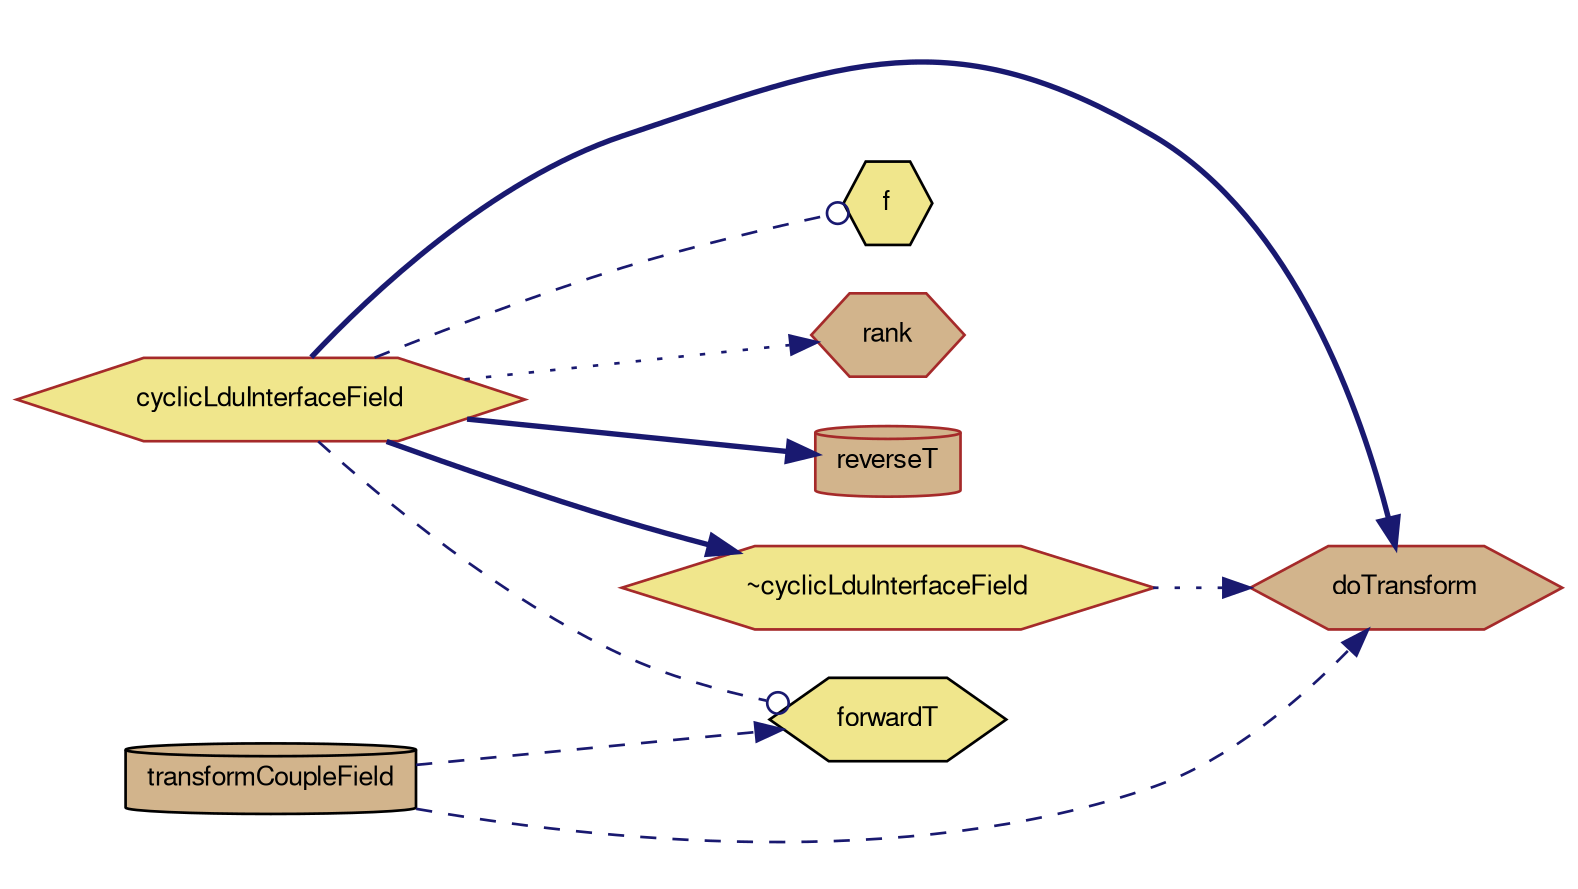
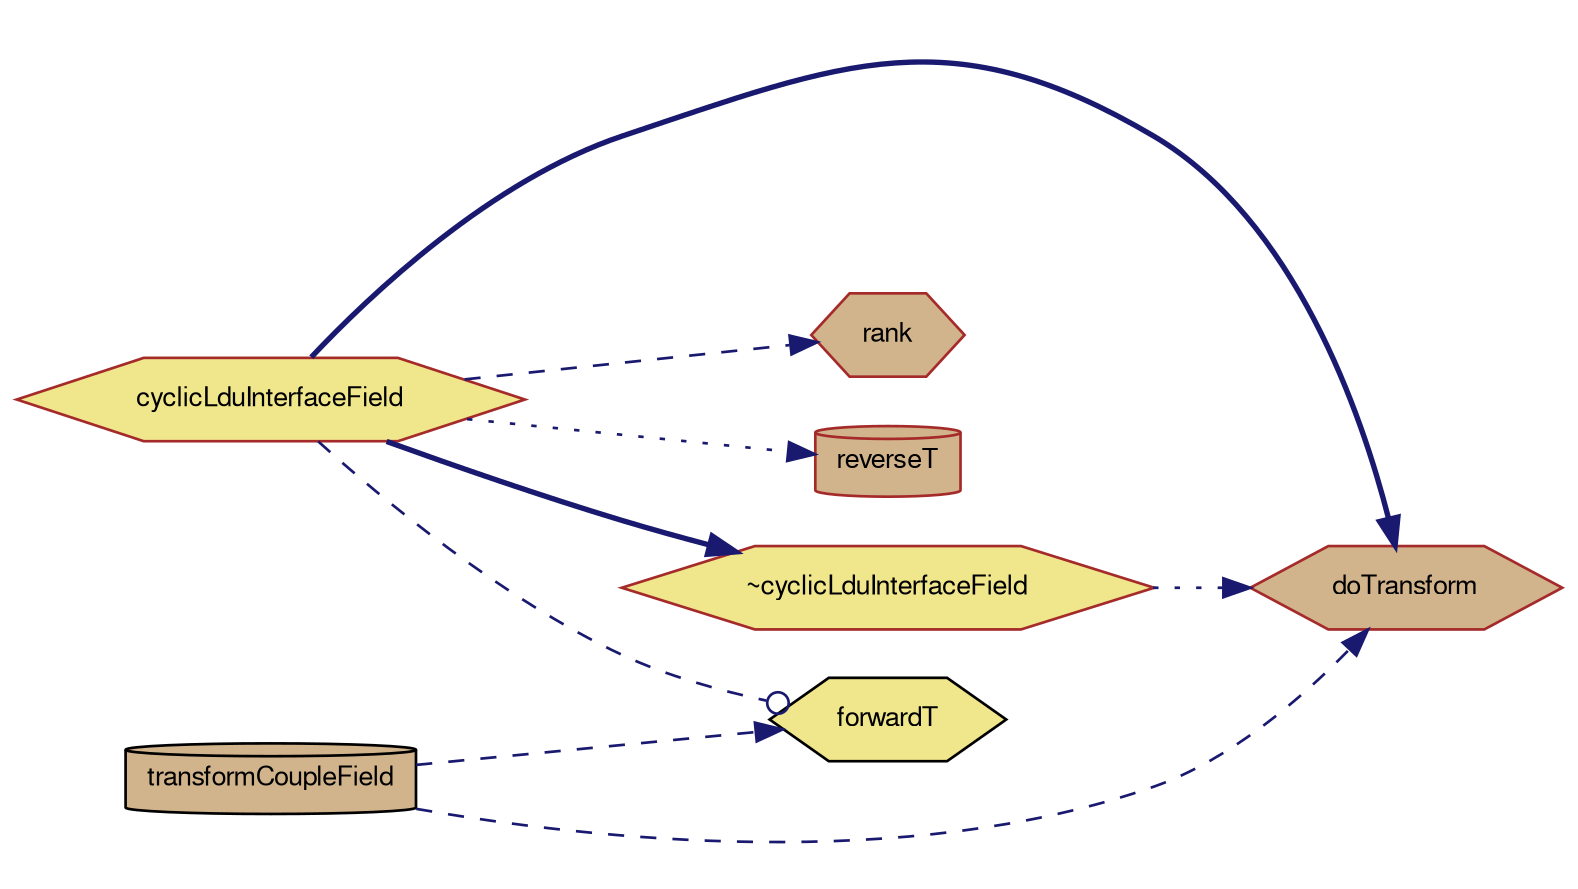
(888, 203) -> none
(627, 362) -> (627, 362)
(627, 435) -> (627, 435)
